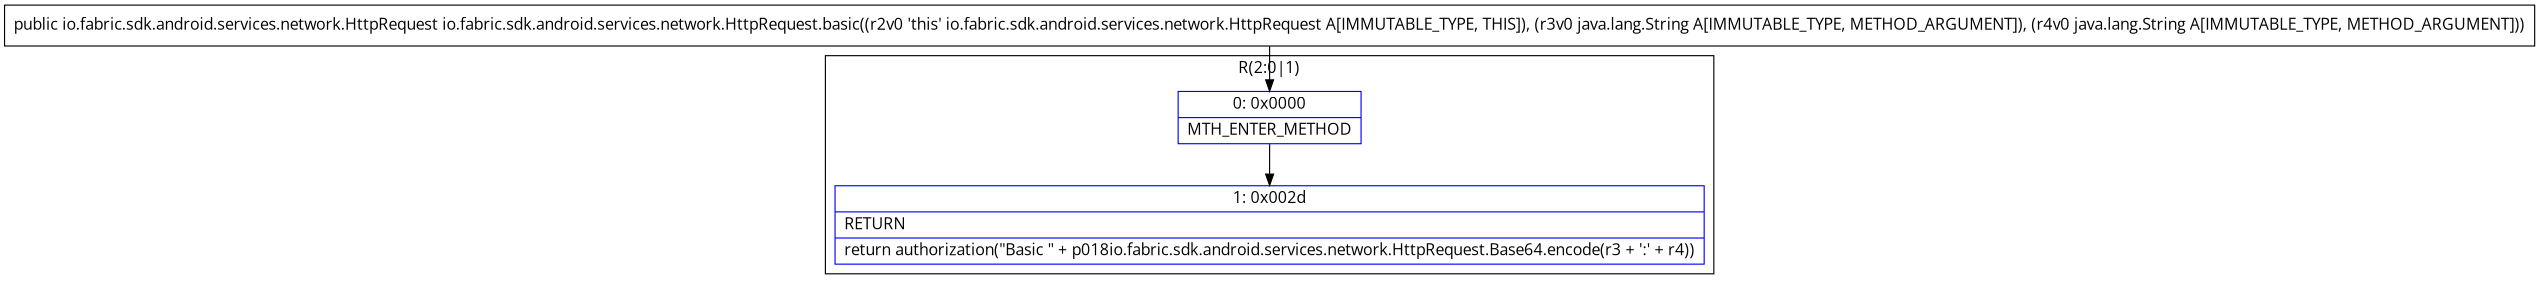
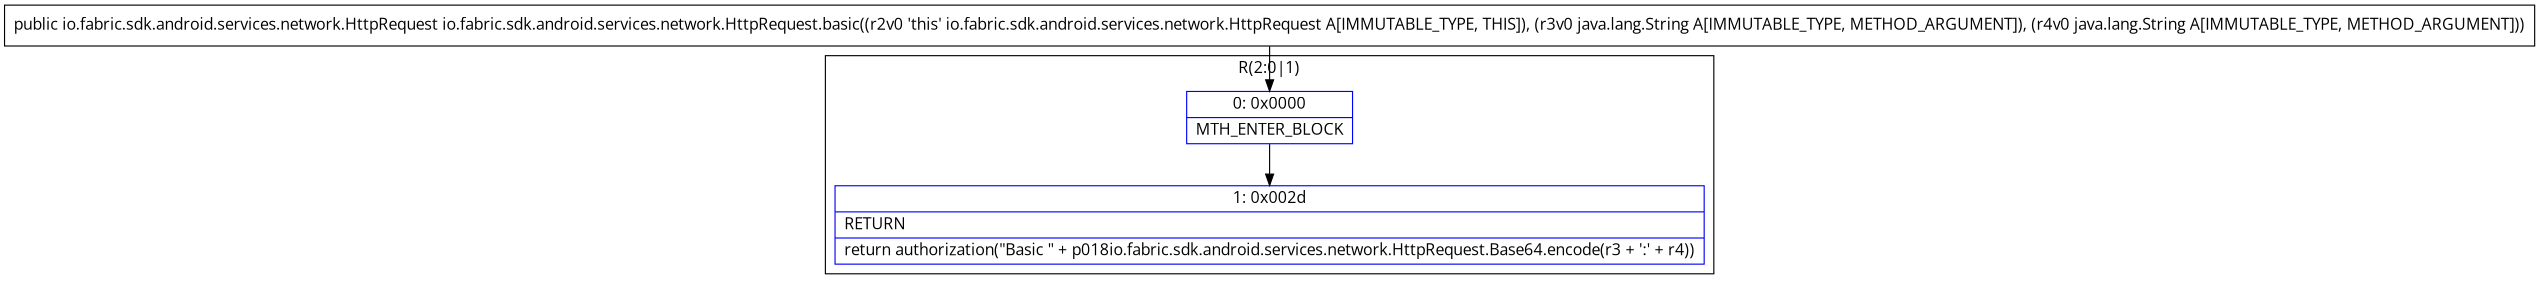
(1270, 130) -> (1270, 130)
